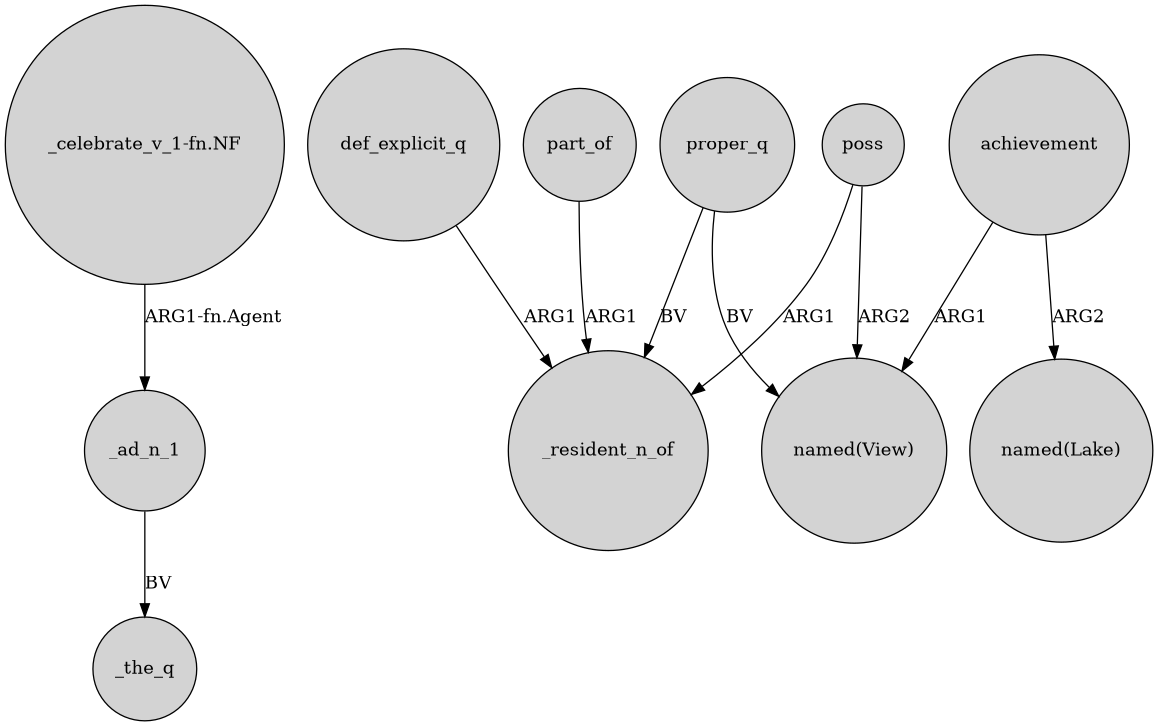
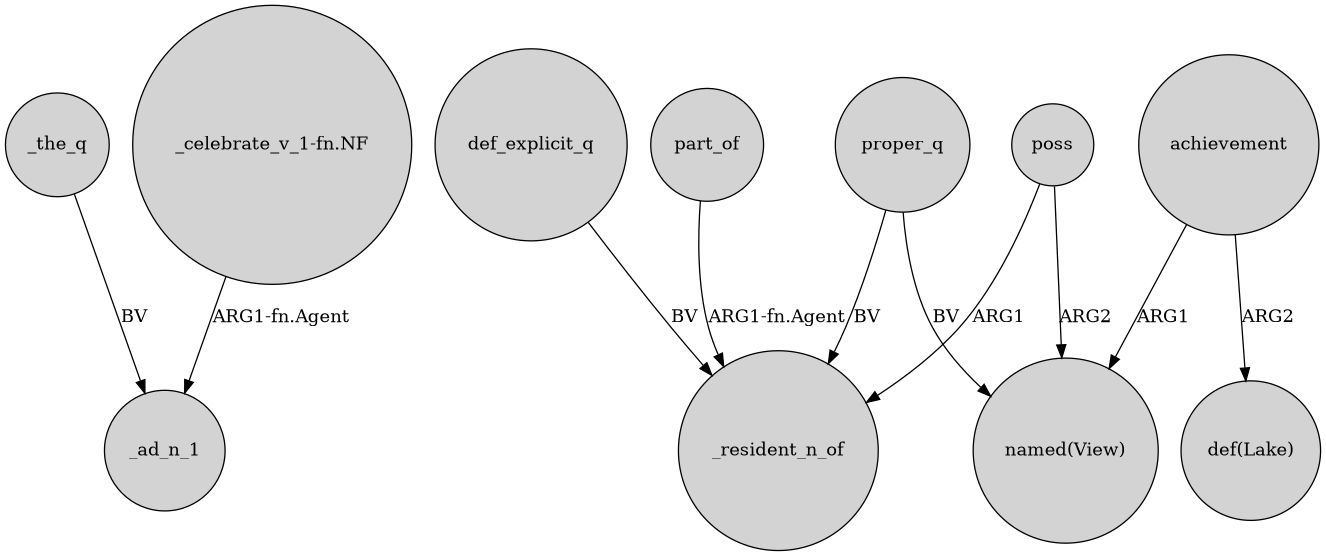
(551, 318) -> (685, 318)
(611, 318) -> (777, 318)
(1061, 451) -> (1251, 451)
(145, 558) -> (107, 287)
